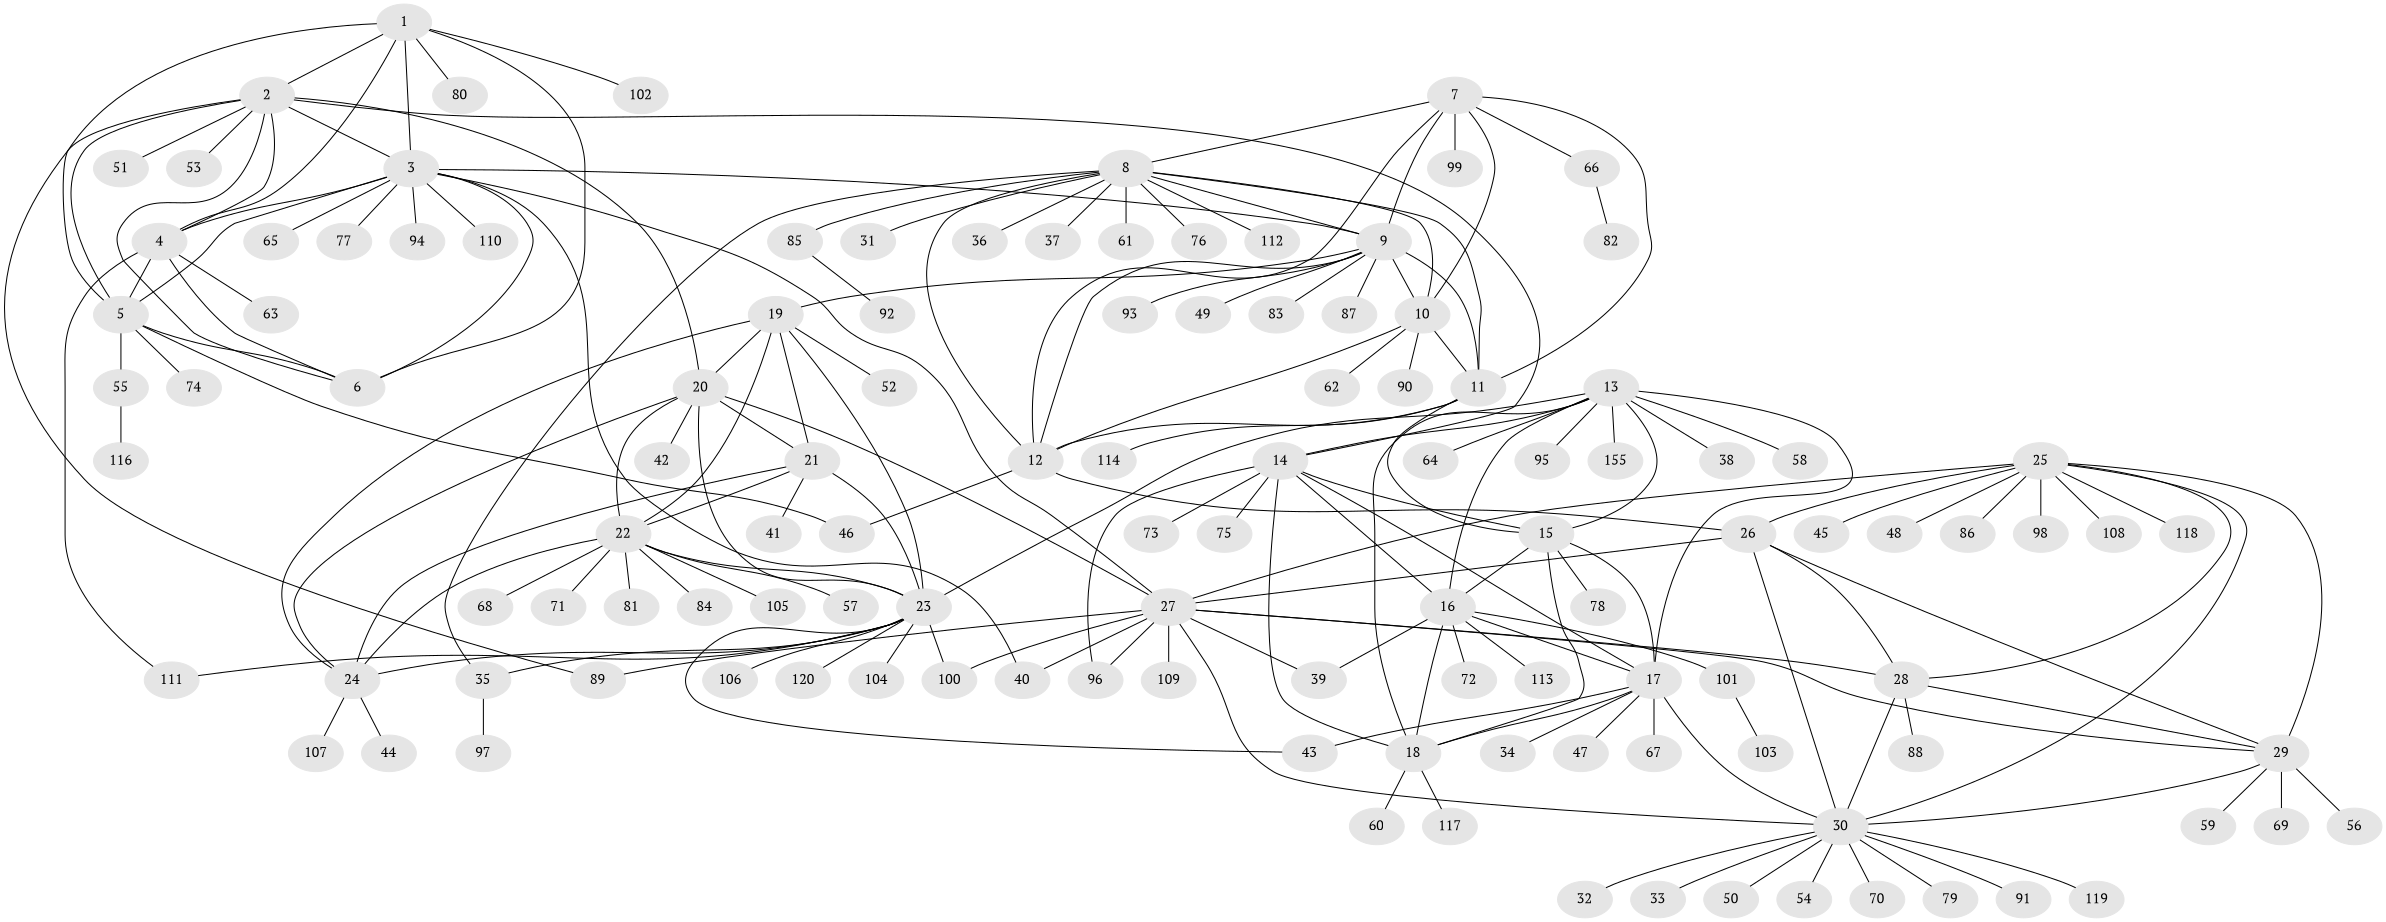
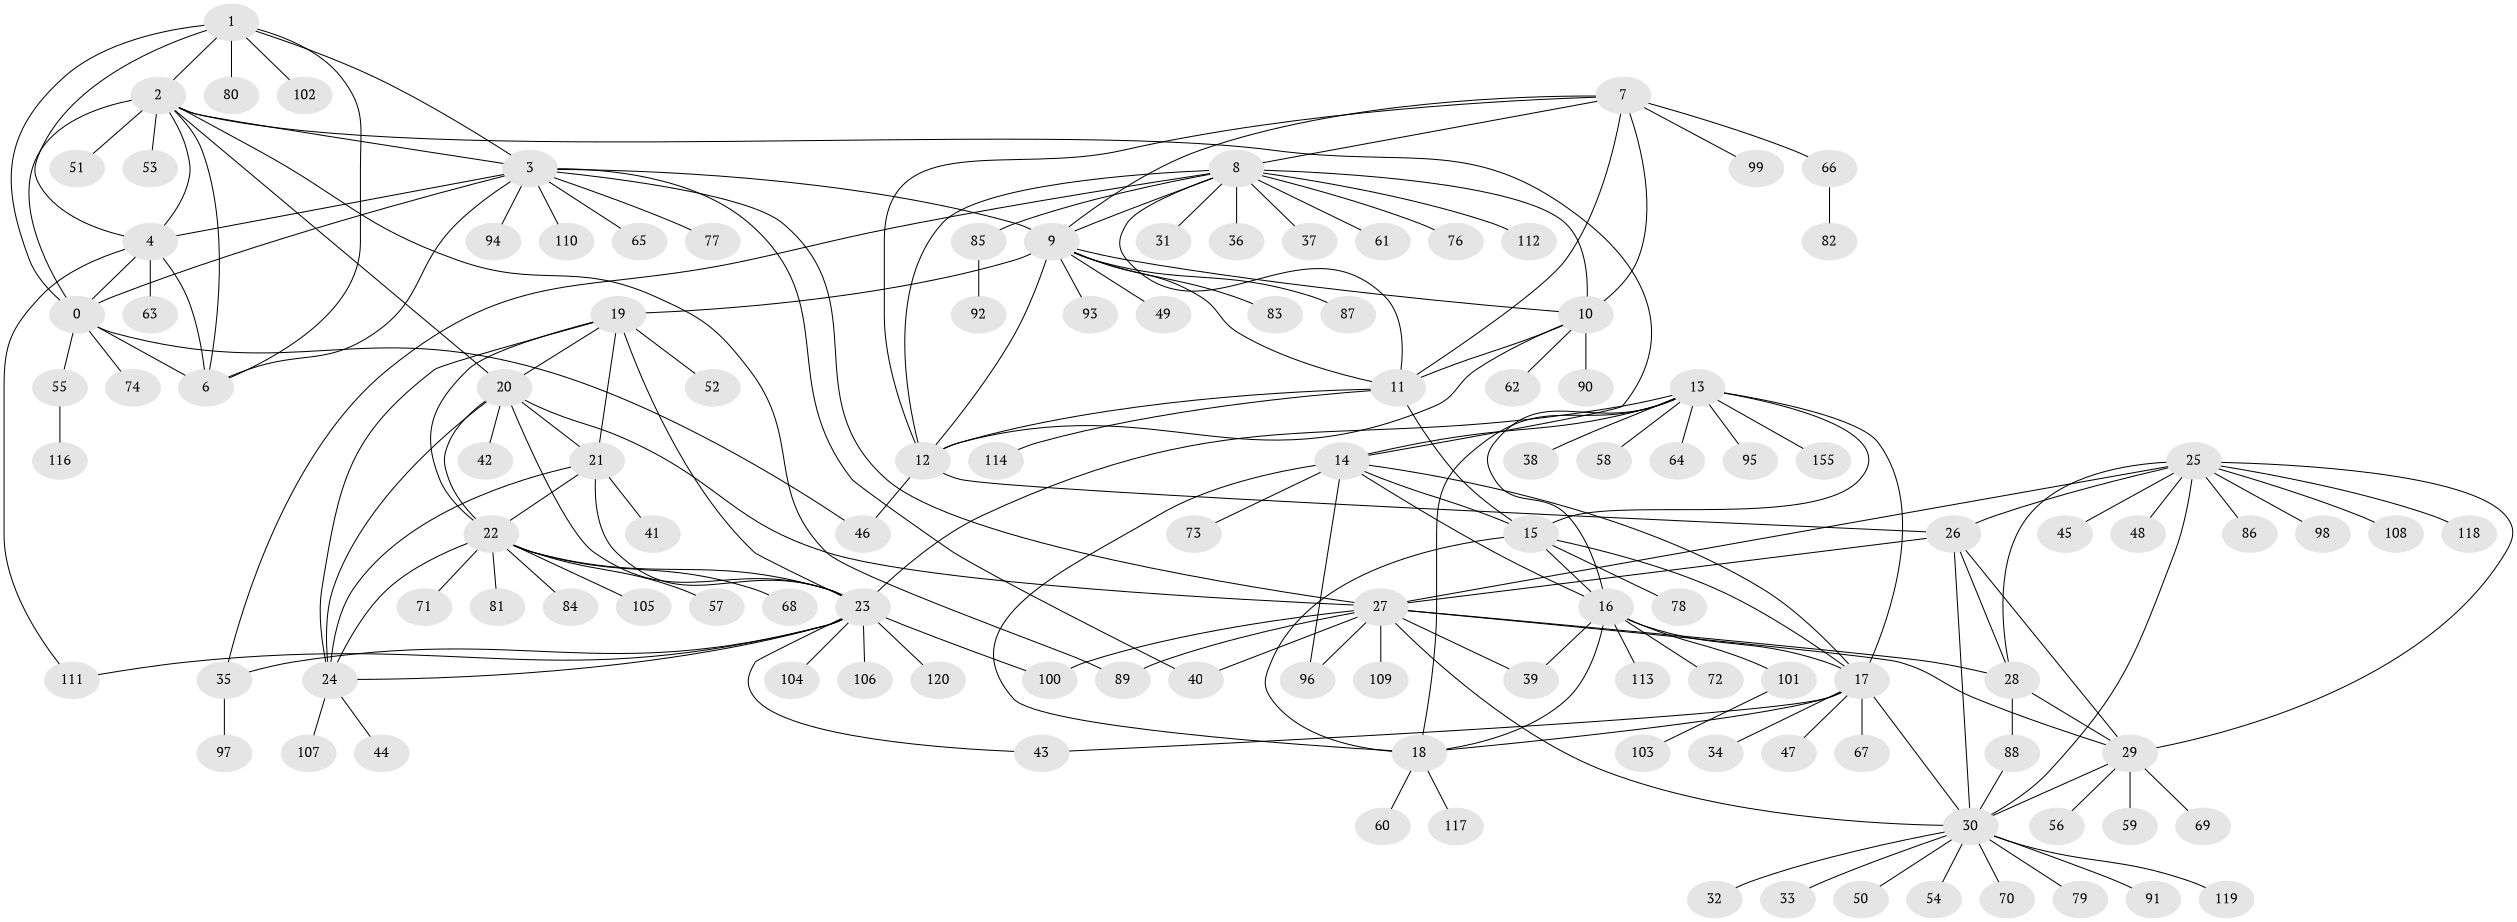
(121, 315) -> (77, 315)
(1225, 534) -> none
(1871, 753) -> (1991, 790)
